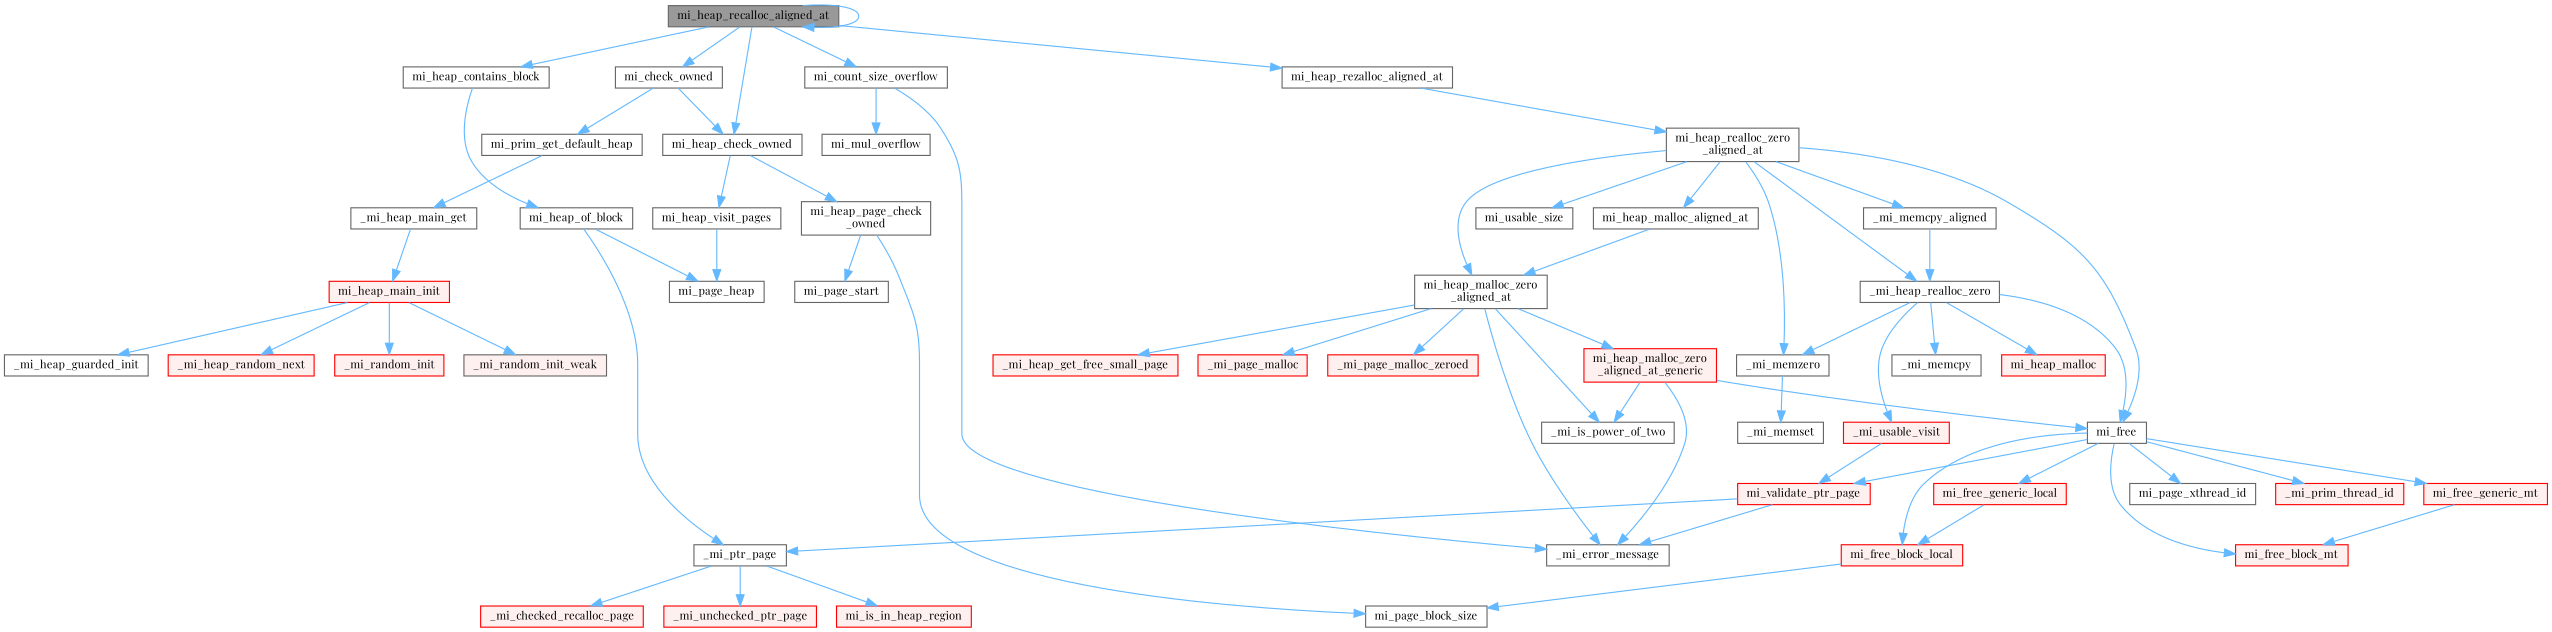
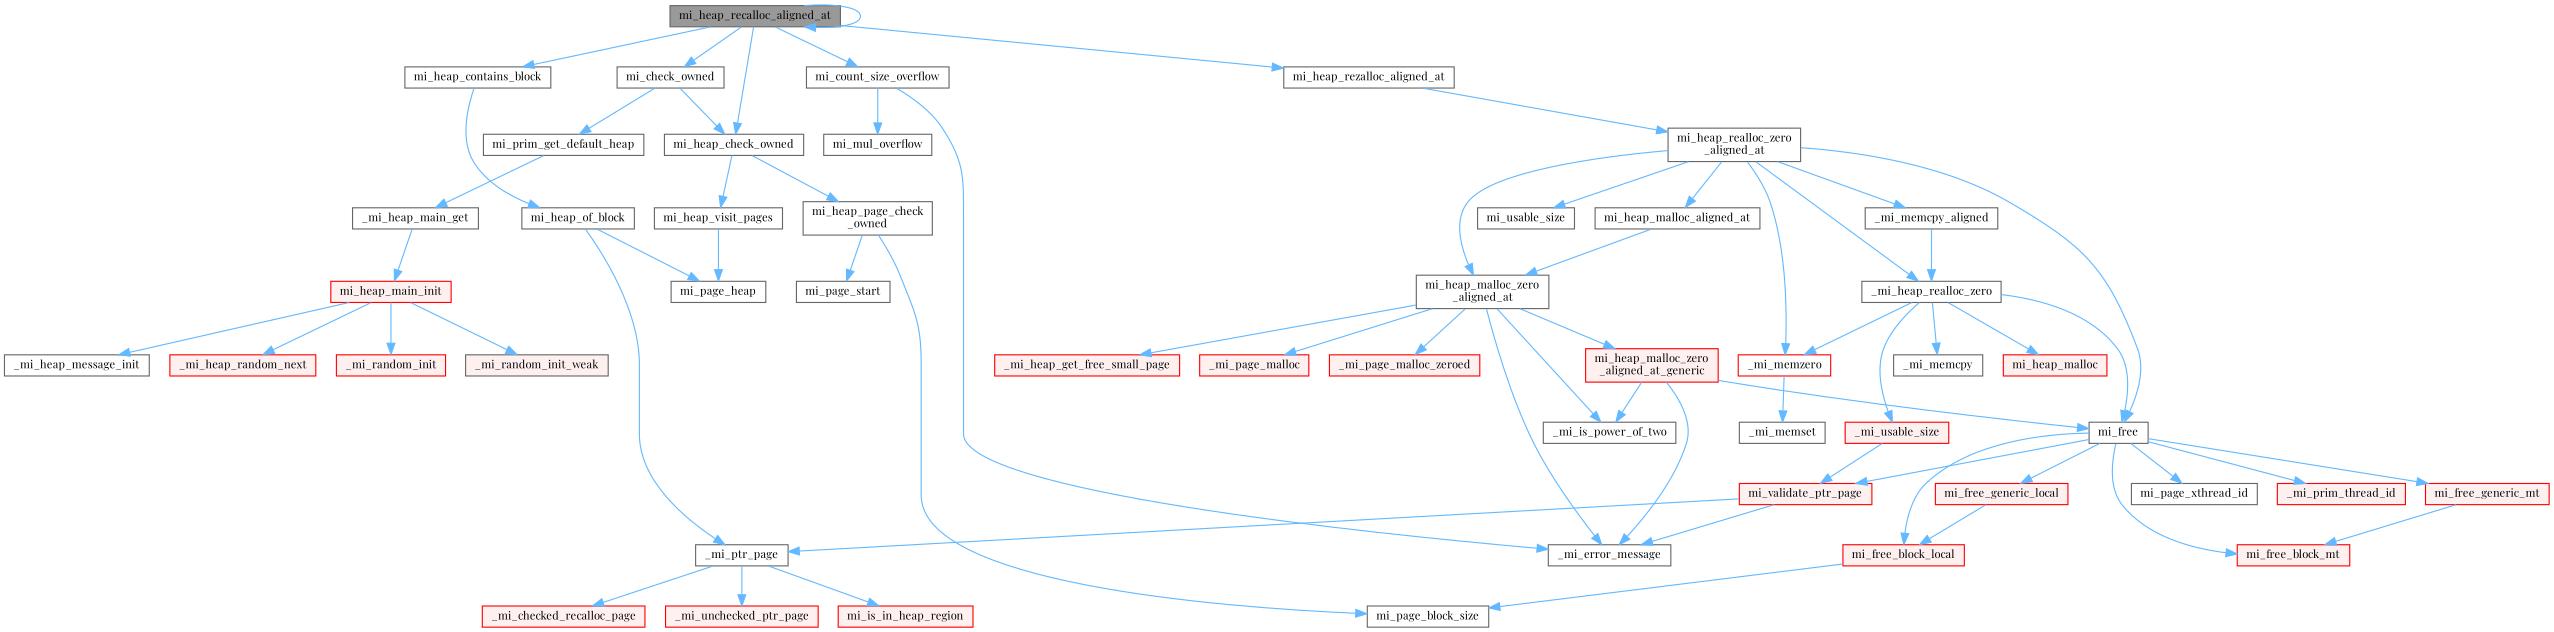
(76, 365) -> (77, 365)
(1783, 365) -> (1784, 365)
(1896, 433) -> (1897, 433)
